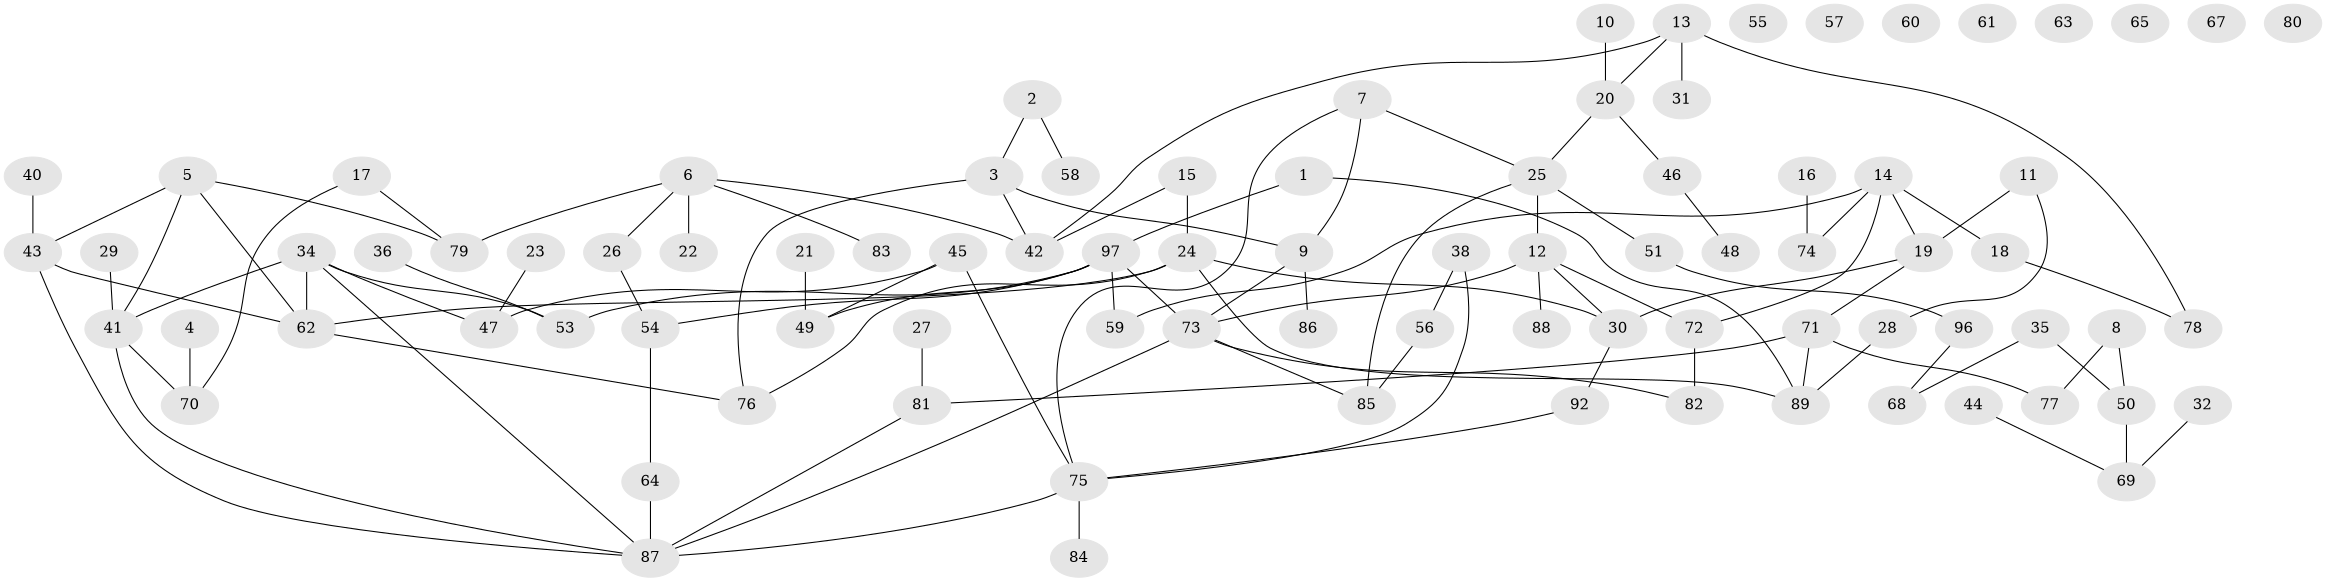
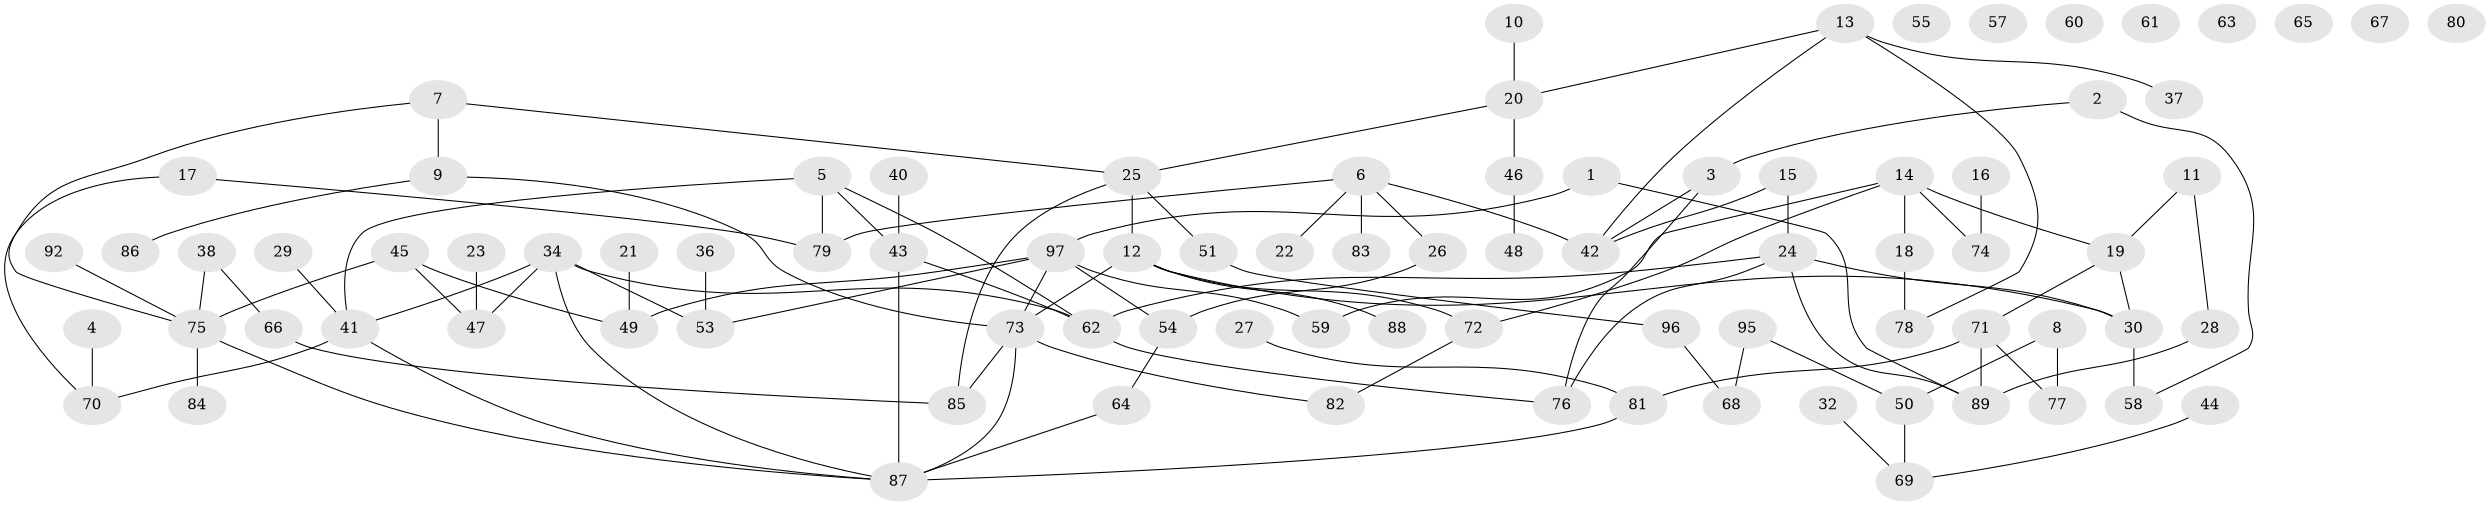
(1682, 100) -> (2174, 100)
(1146, 220) -> none
(1425, 329) -> (274, 329)
(2041, 329) -> (1748, 329)
(1598, 369) -> (2134, 367)
